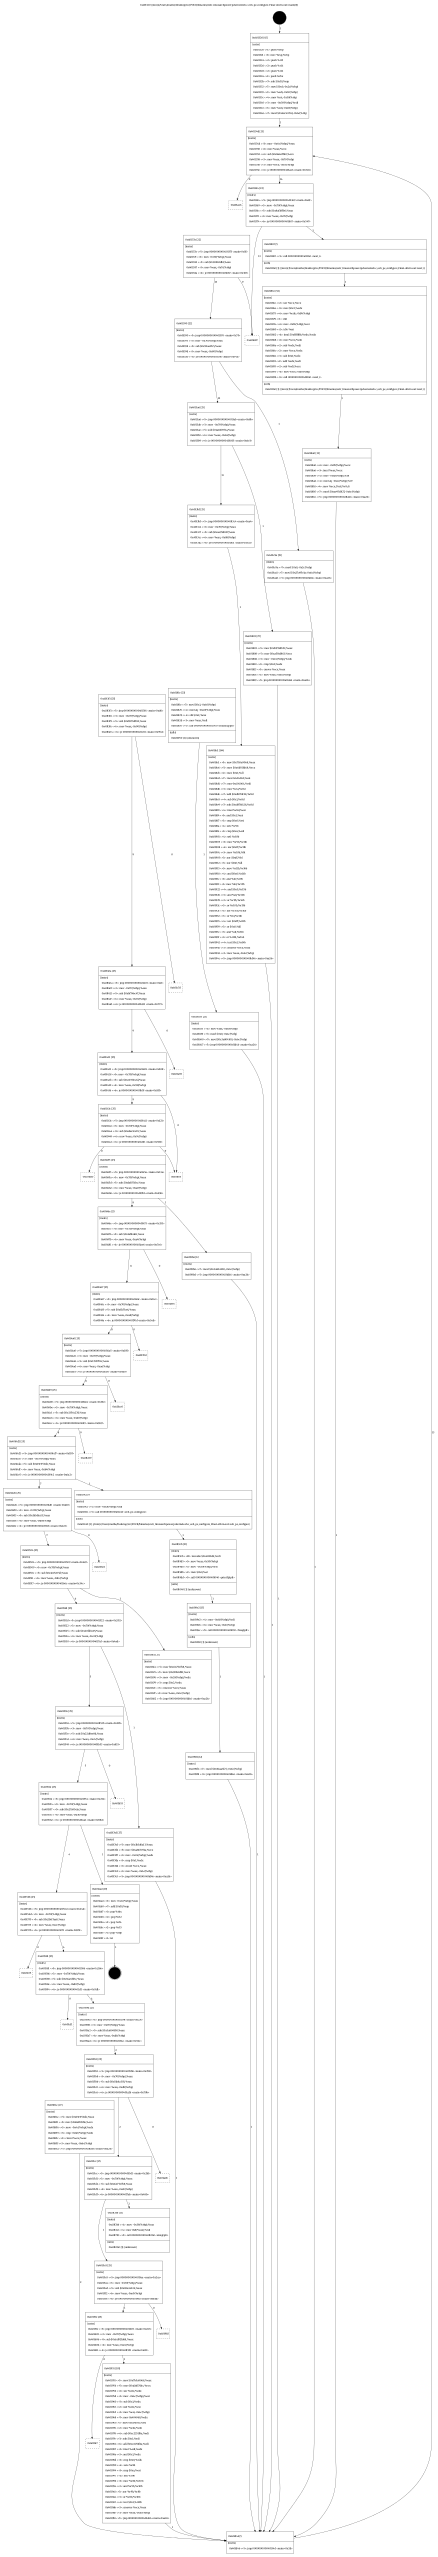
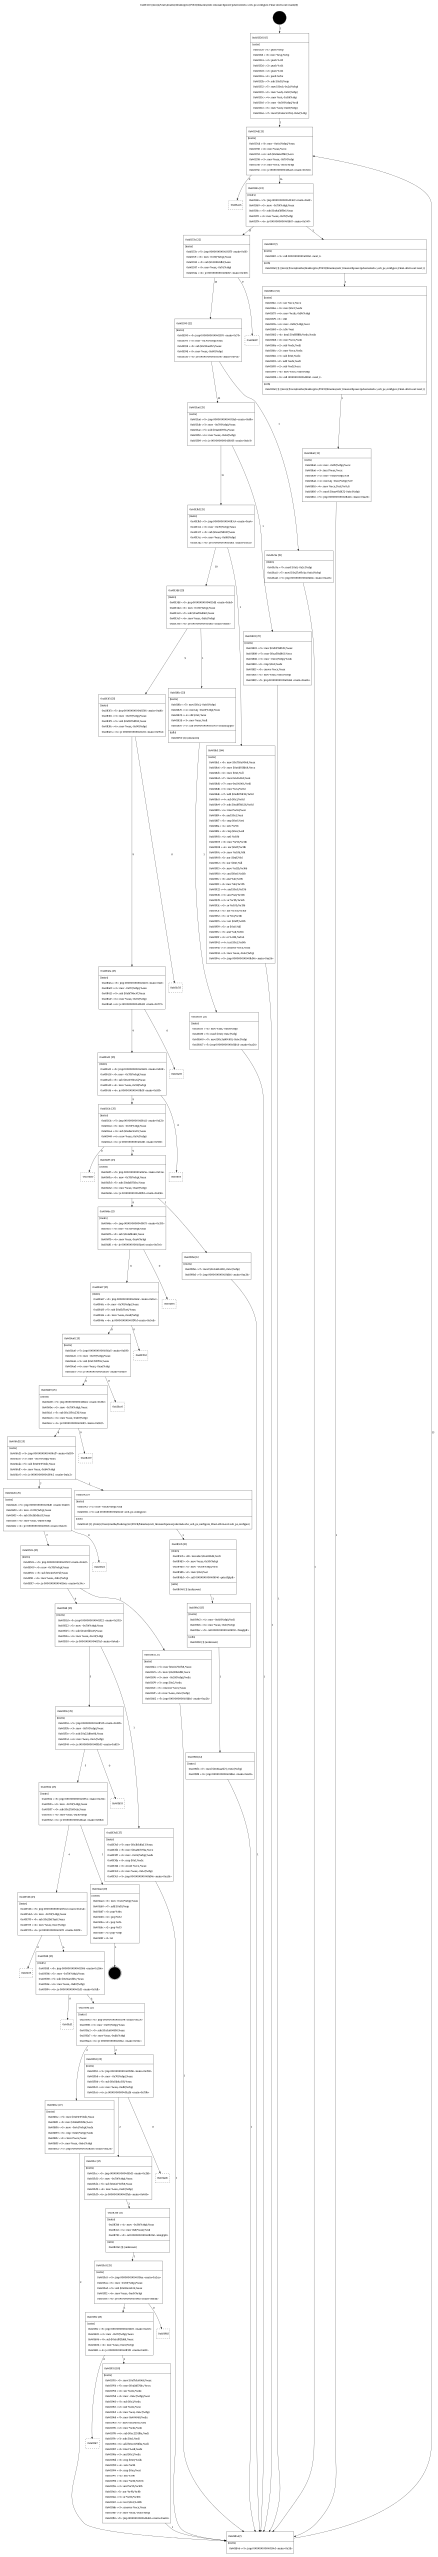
(252, 279) -> (249, 230)
none -> (201, 607)
(169, 1158) -> (132, 1150)
none -> (78, 2071)
none -> (183, 2128)
(98, 2230) -> (133, 2256)
